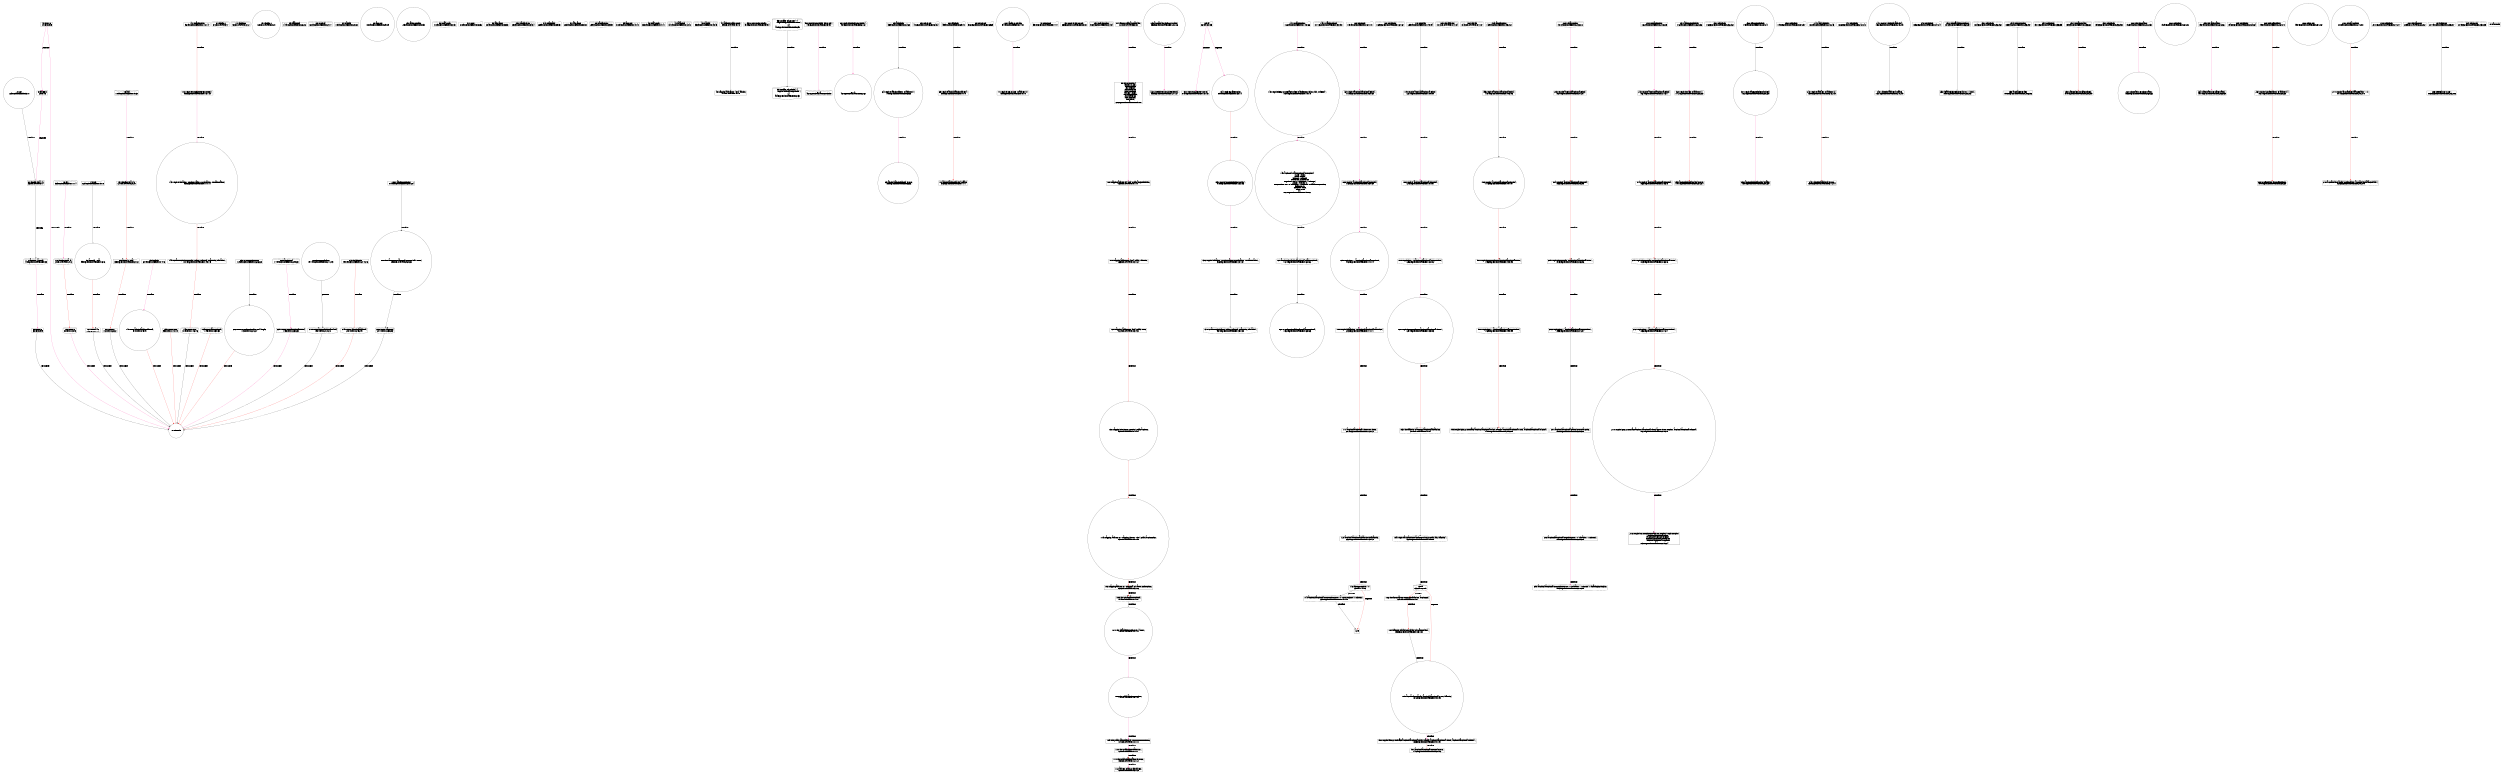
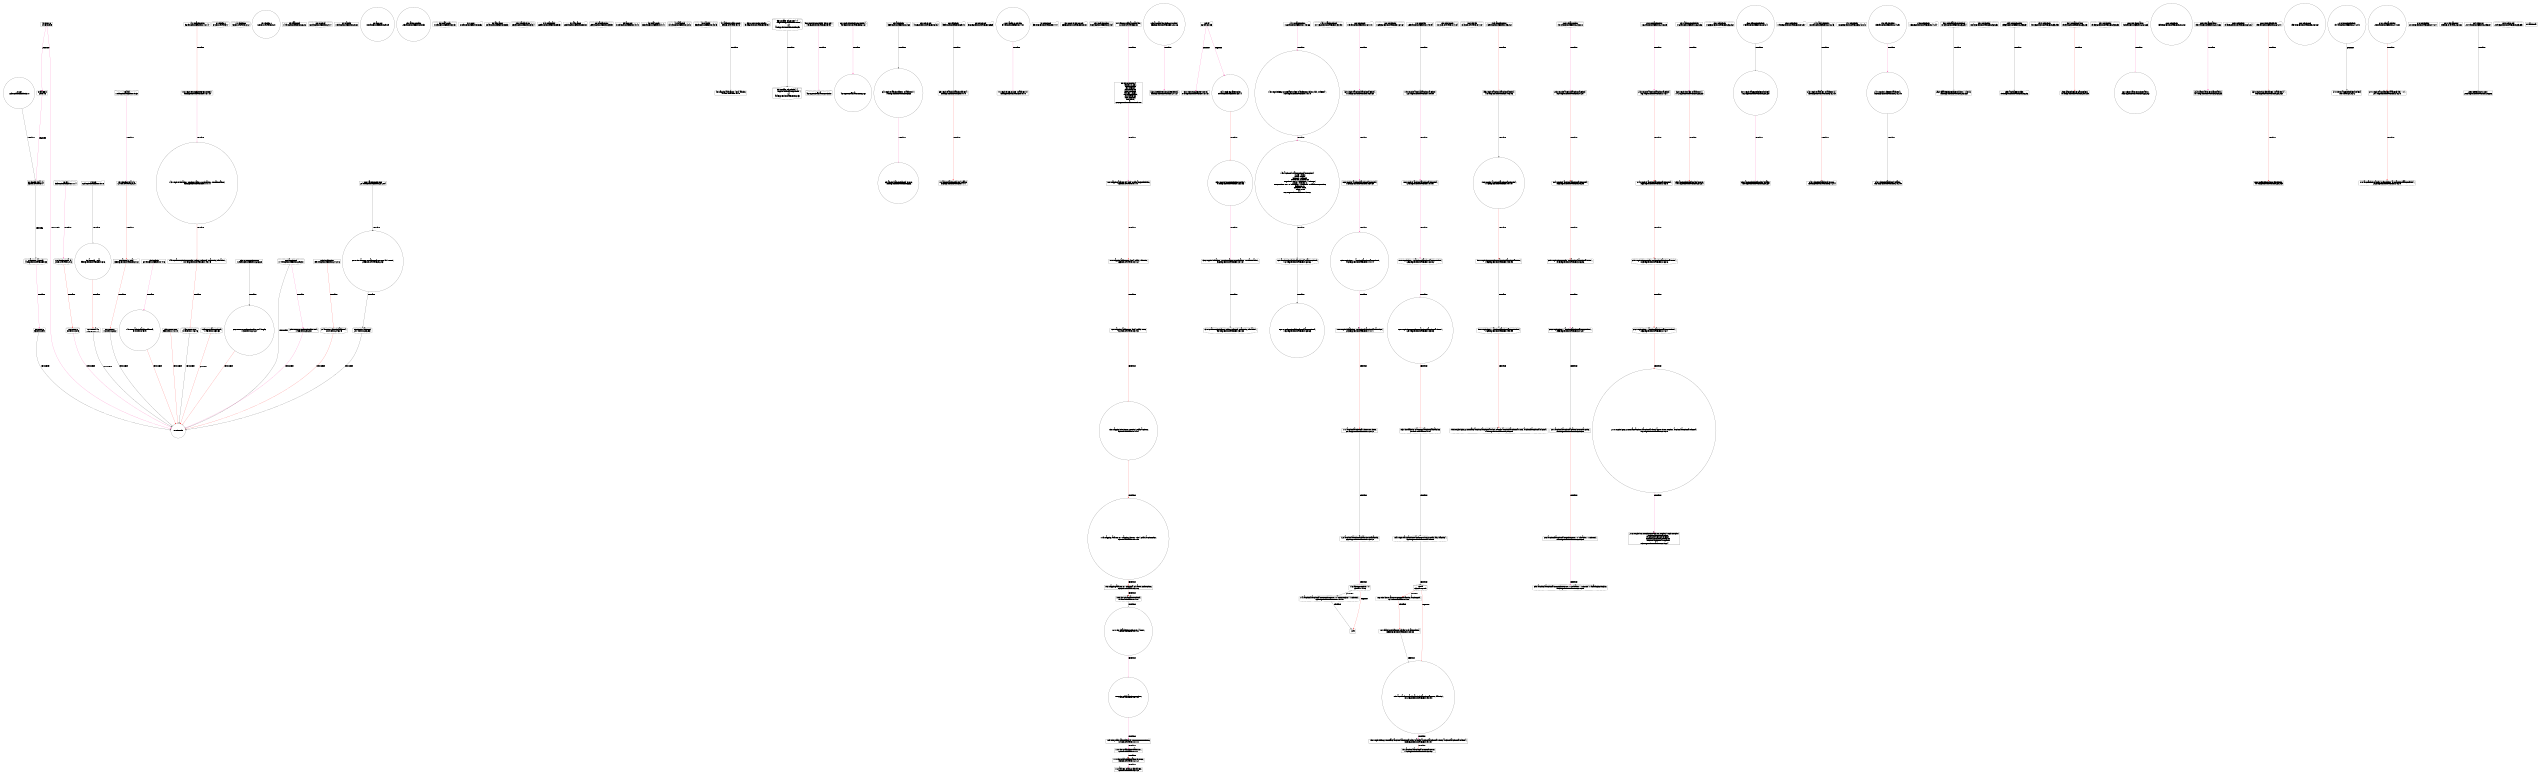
(1447, 24) -> (1447, 24)
none -> (1888, 24)
(107, 366) -> (107, 366)
(203, 366) -> (203, 366)
(264, 395) -> (272, 368)
